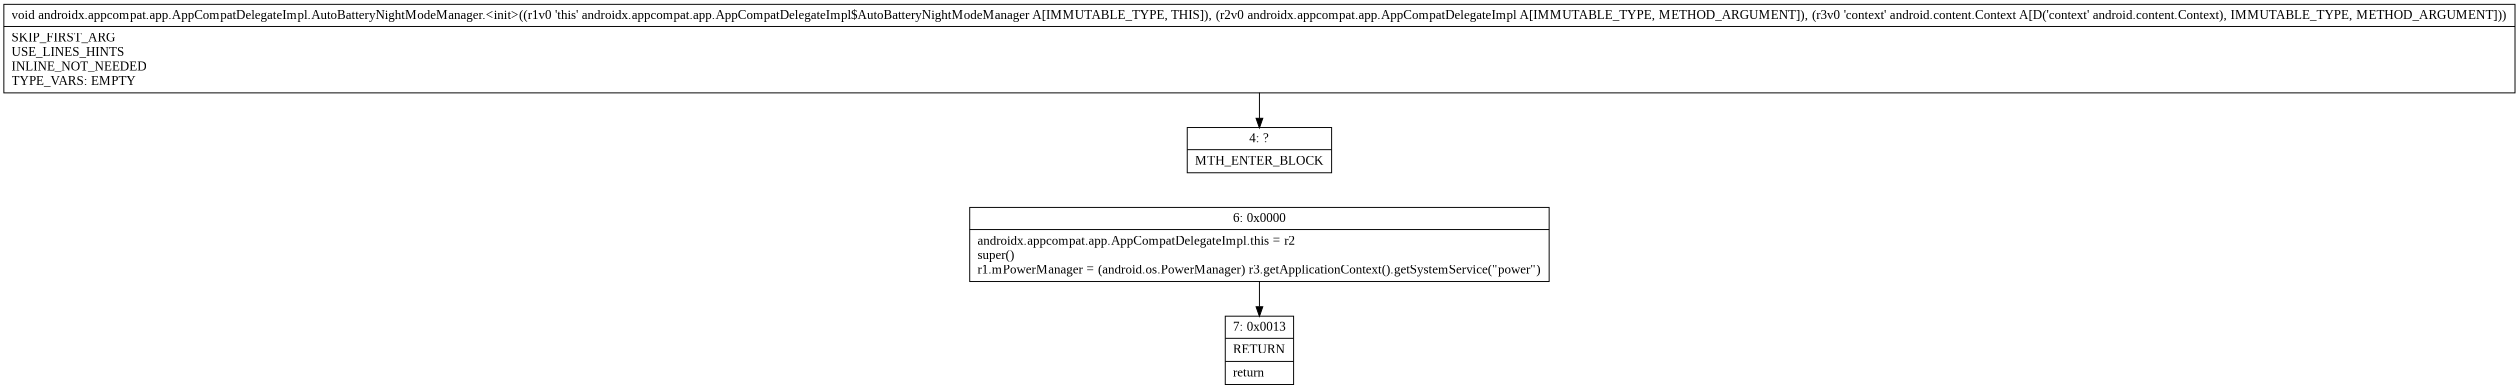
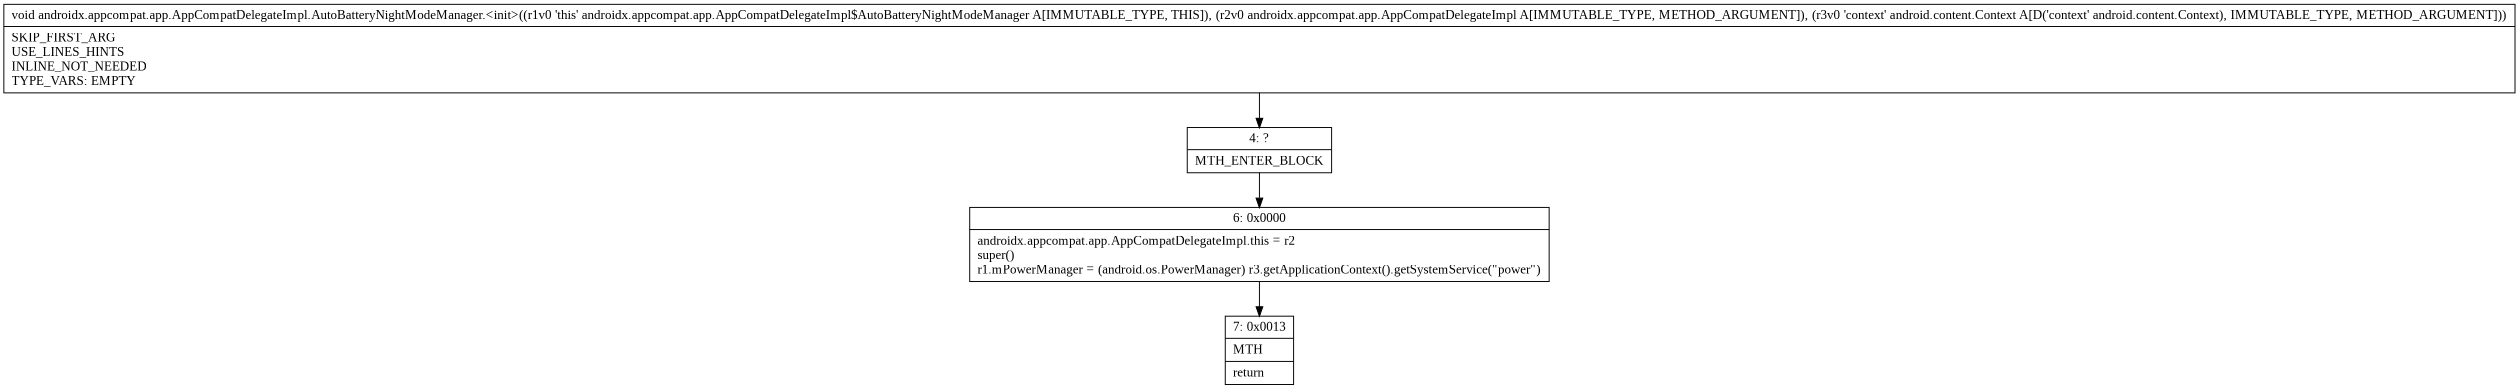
none -> (1259, 185)
(1259, 349) -> (1248, 349)
